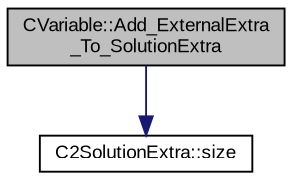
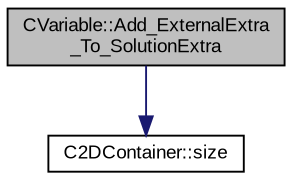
(146, 154) -> (146, 154)
